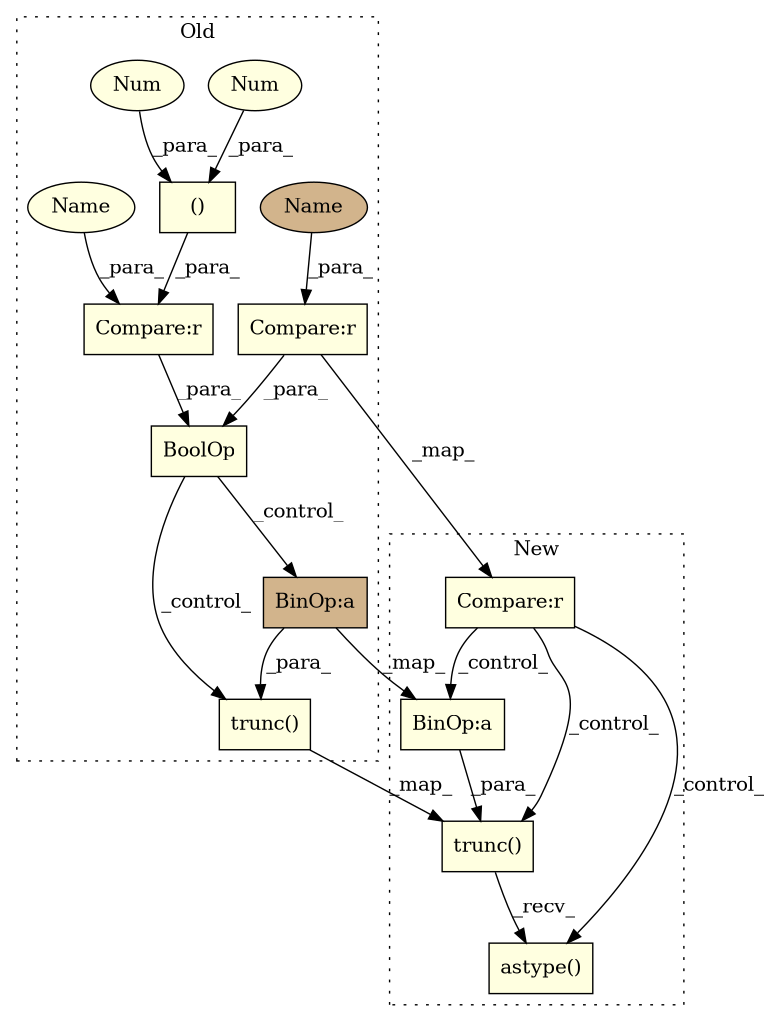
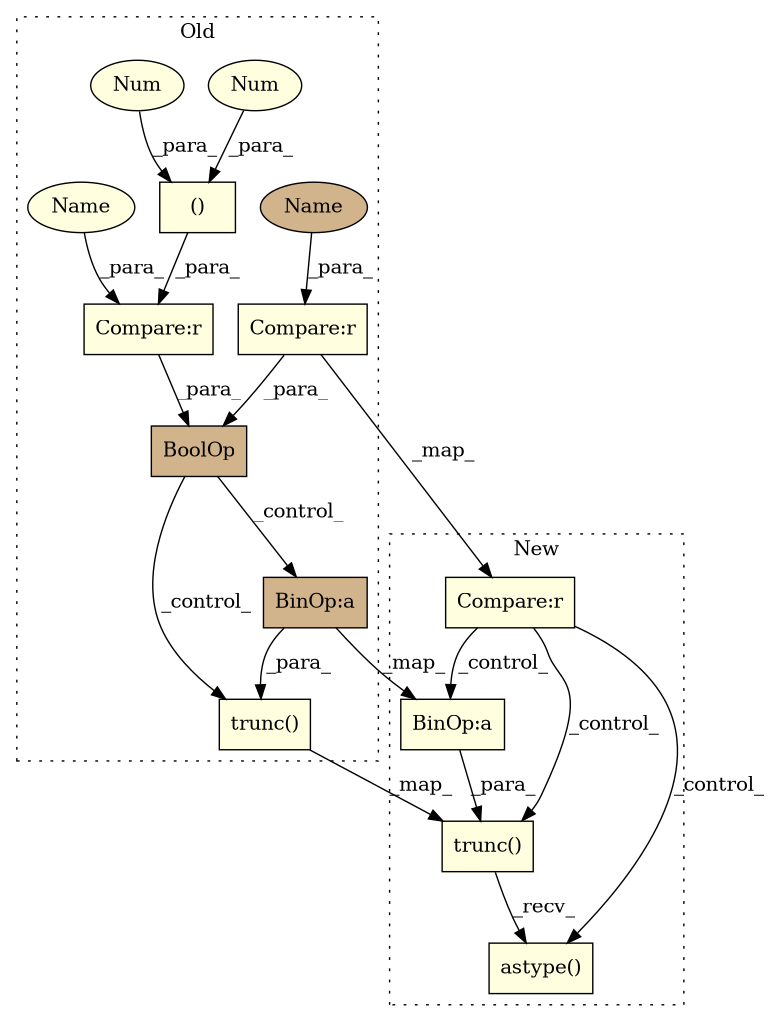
(199, 451) -> (199, 451)
